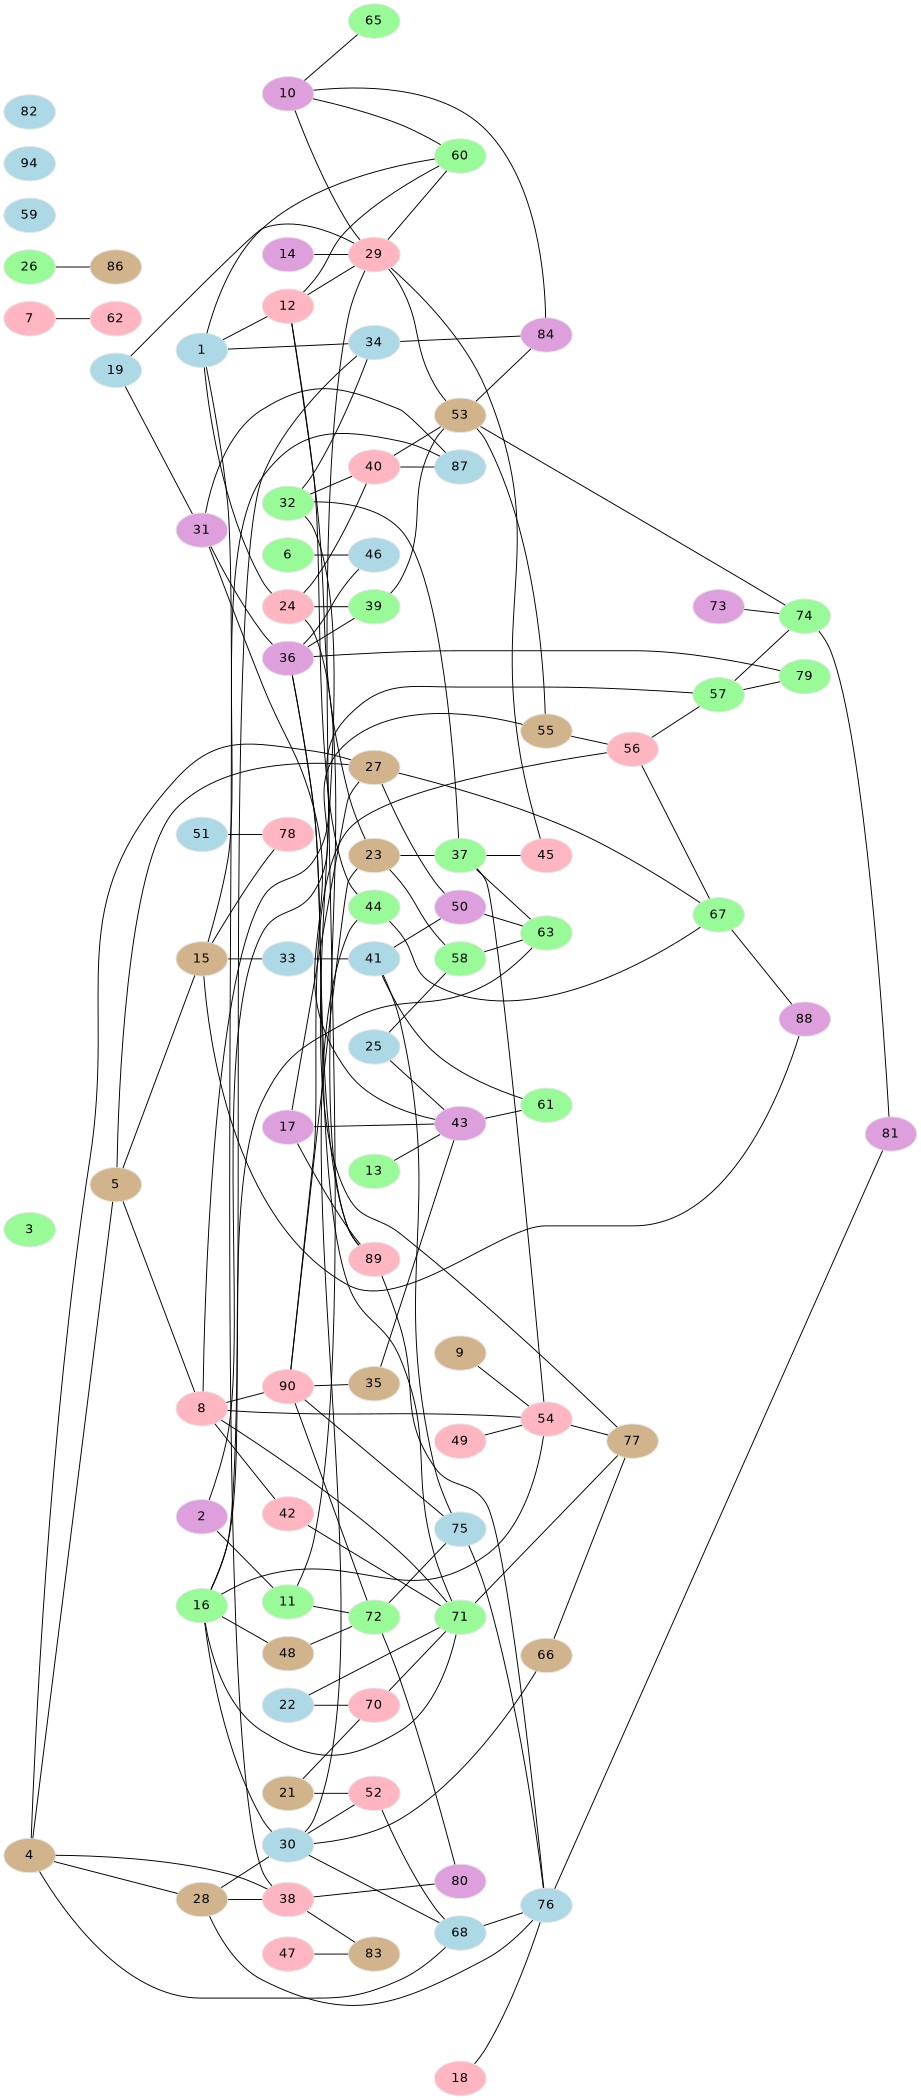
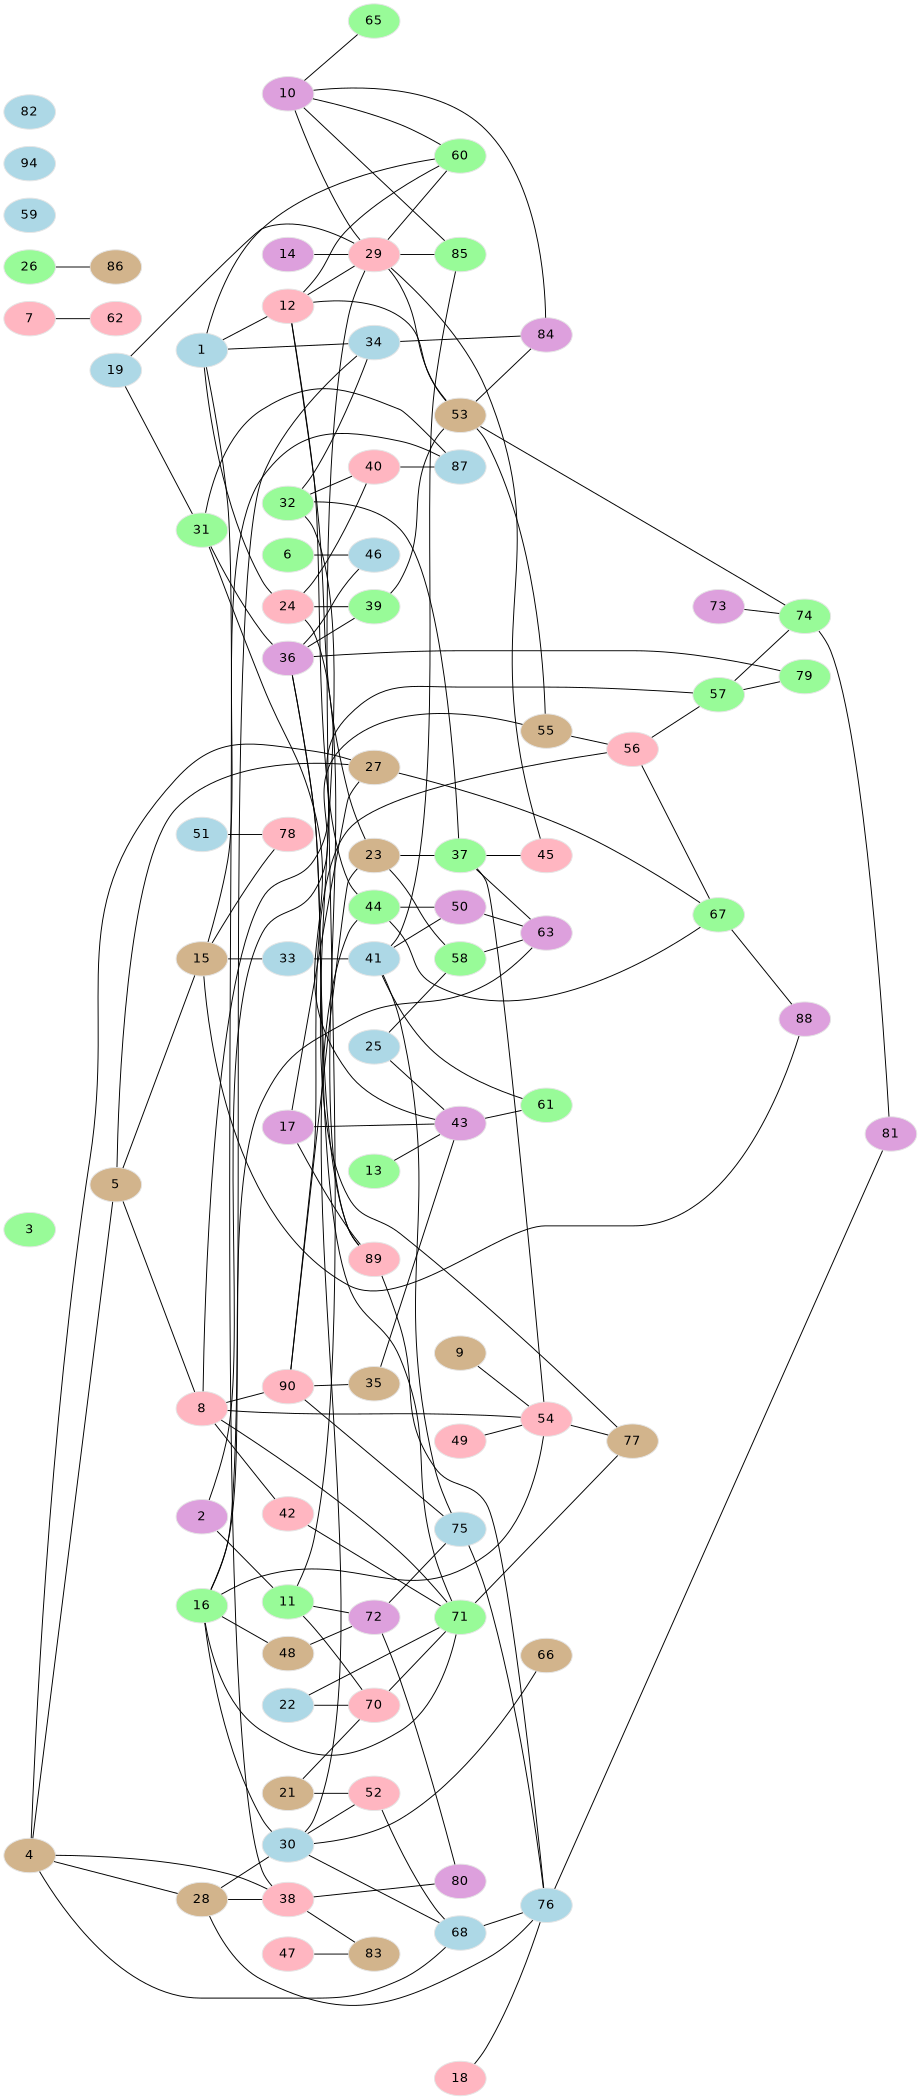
none -> (460, 255)
(418, 440) -> (403, 319)
(202, 530) -> (202, 530)
(409, 841) -> (424, 907)
(546, 933) -> (546, 933)
(317, 1462) -> none
(589, 1548) -> none
(374, 1617) -> (374, 1617)
none -> (334, 1652)
